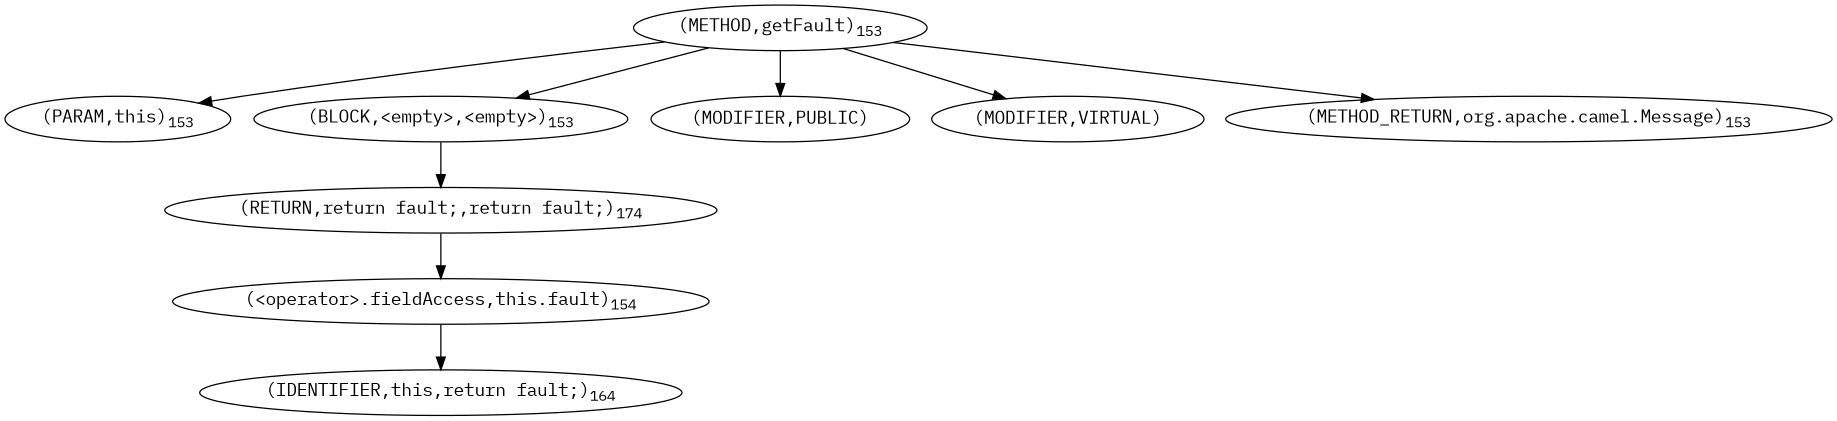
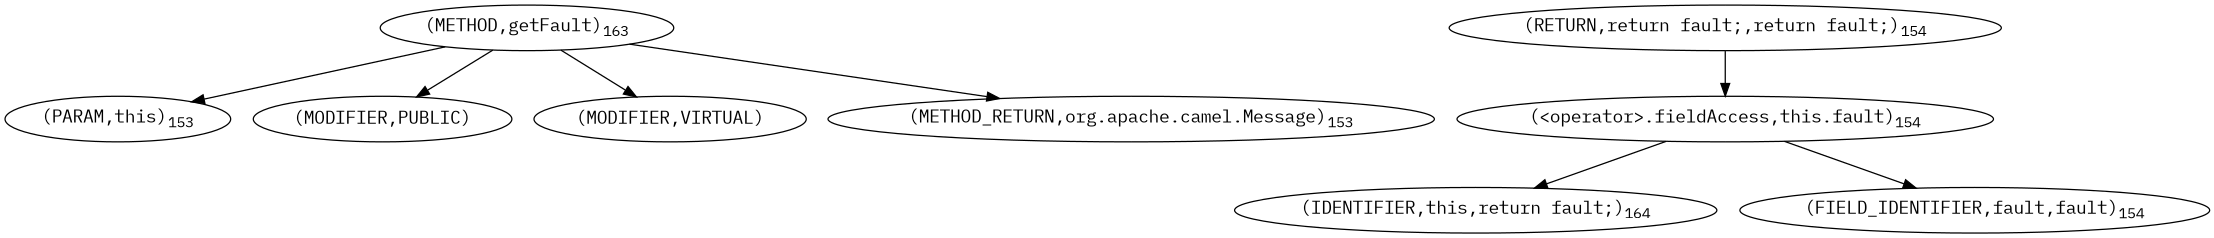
(870, 26) -> (616, 26)
(441, 119) -> none
(630, 208) -> (1914, 26)
none -> (1975, 210)
